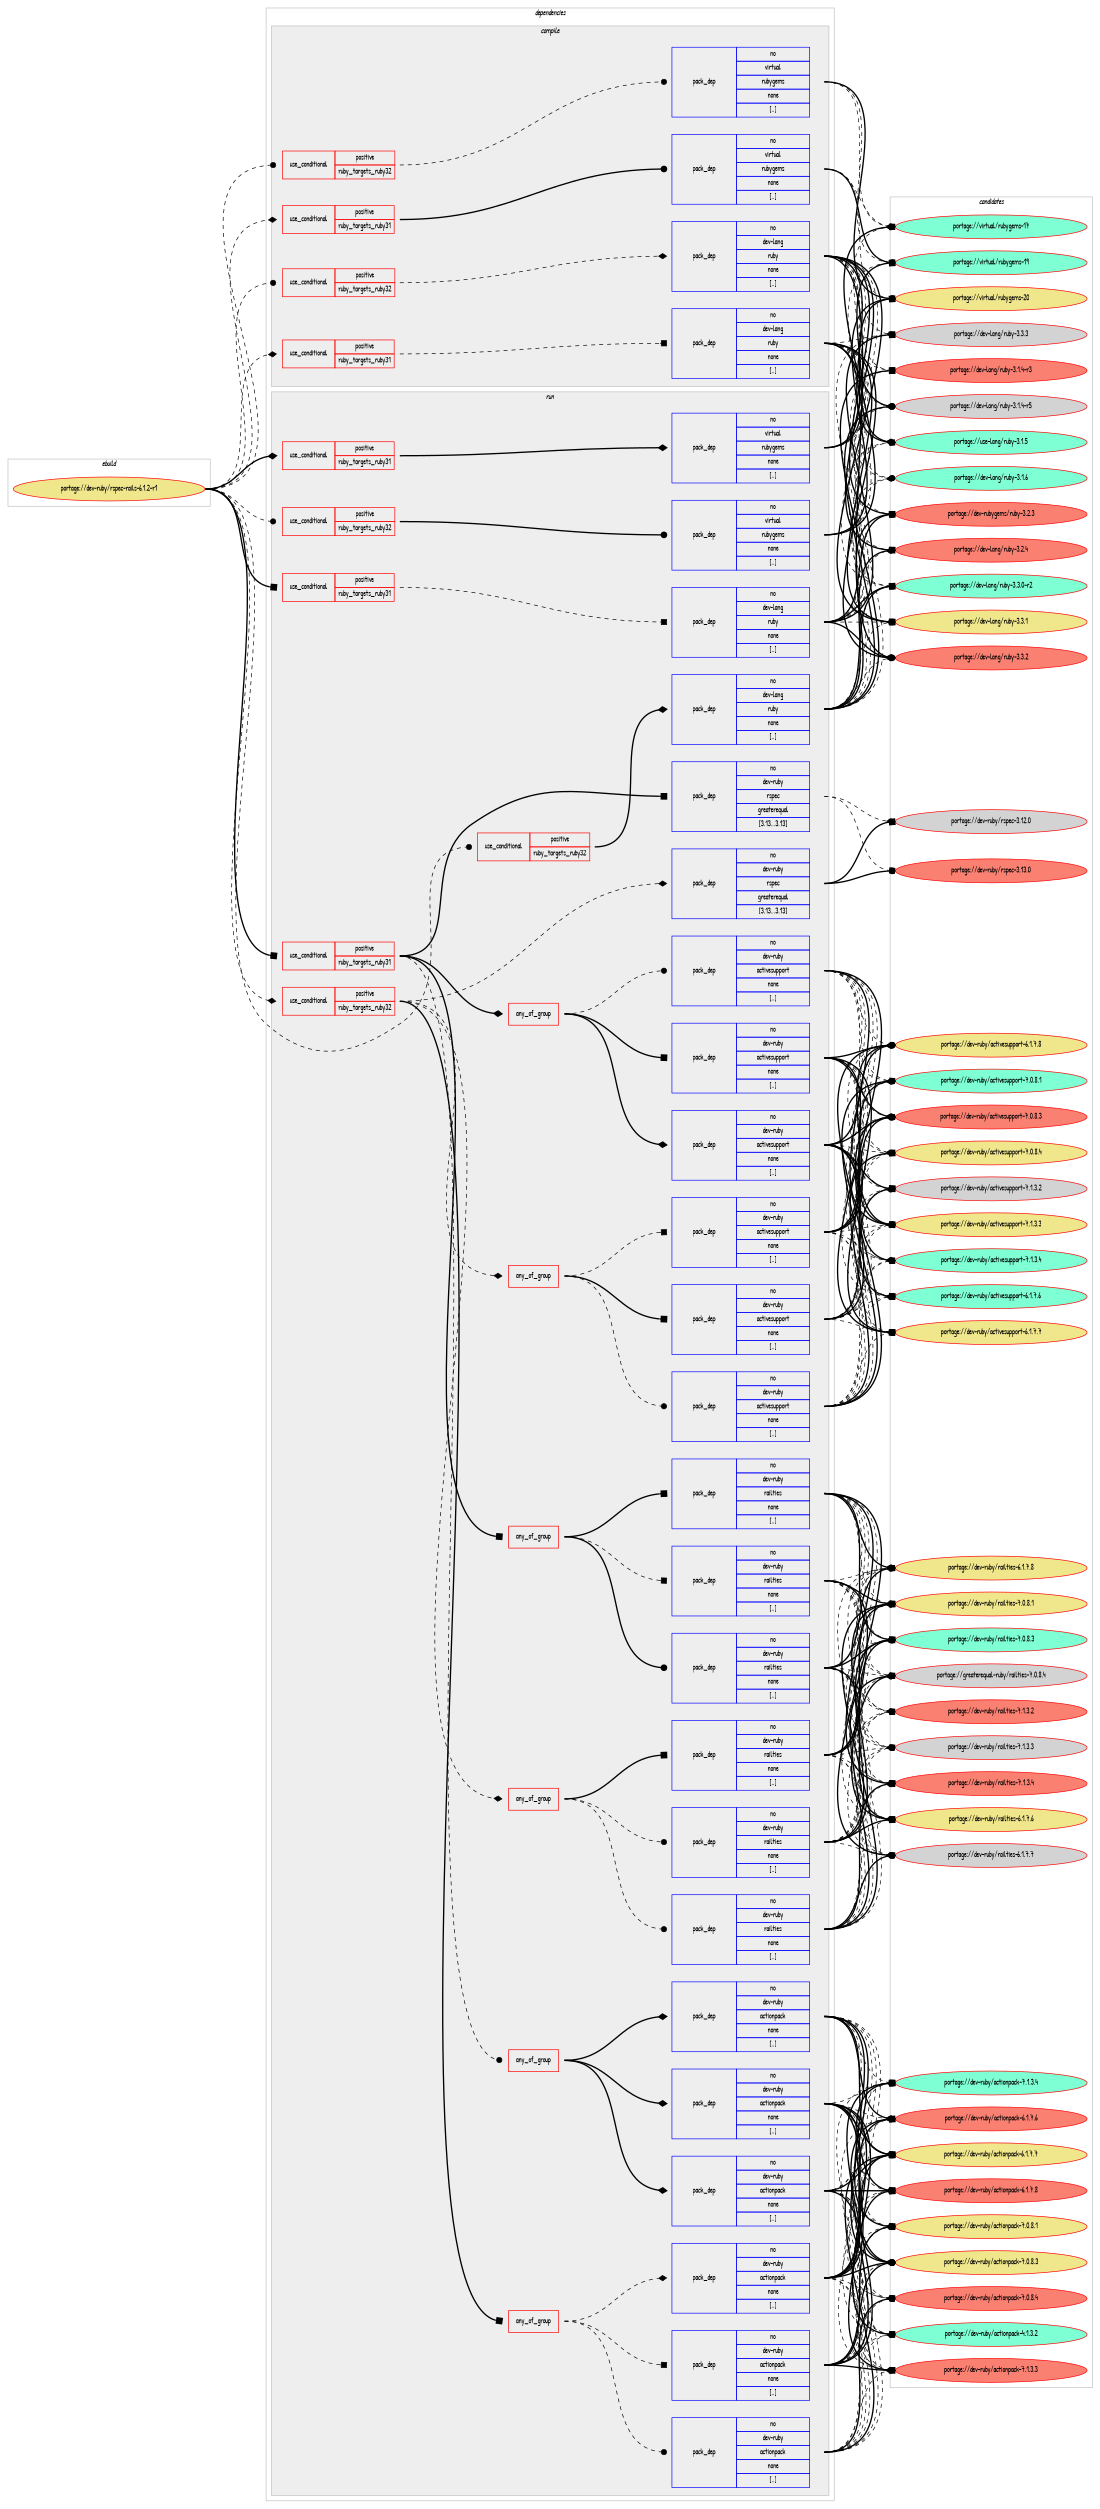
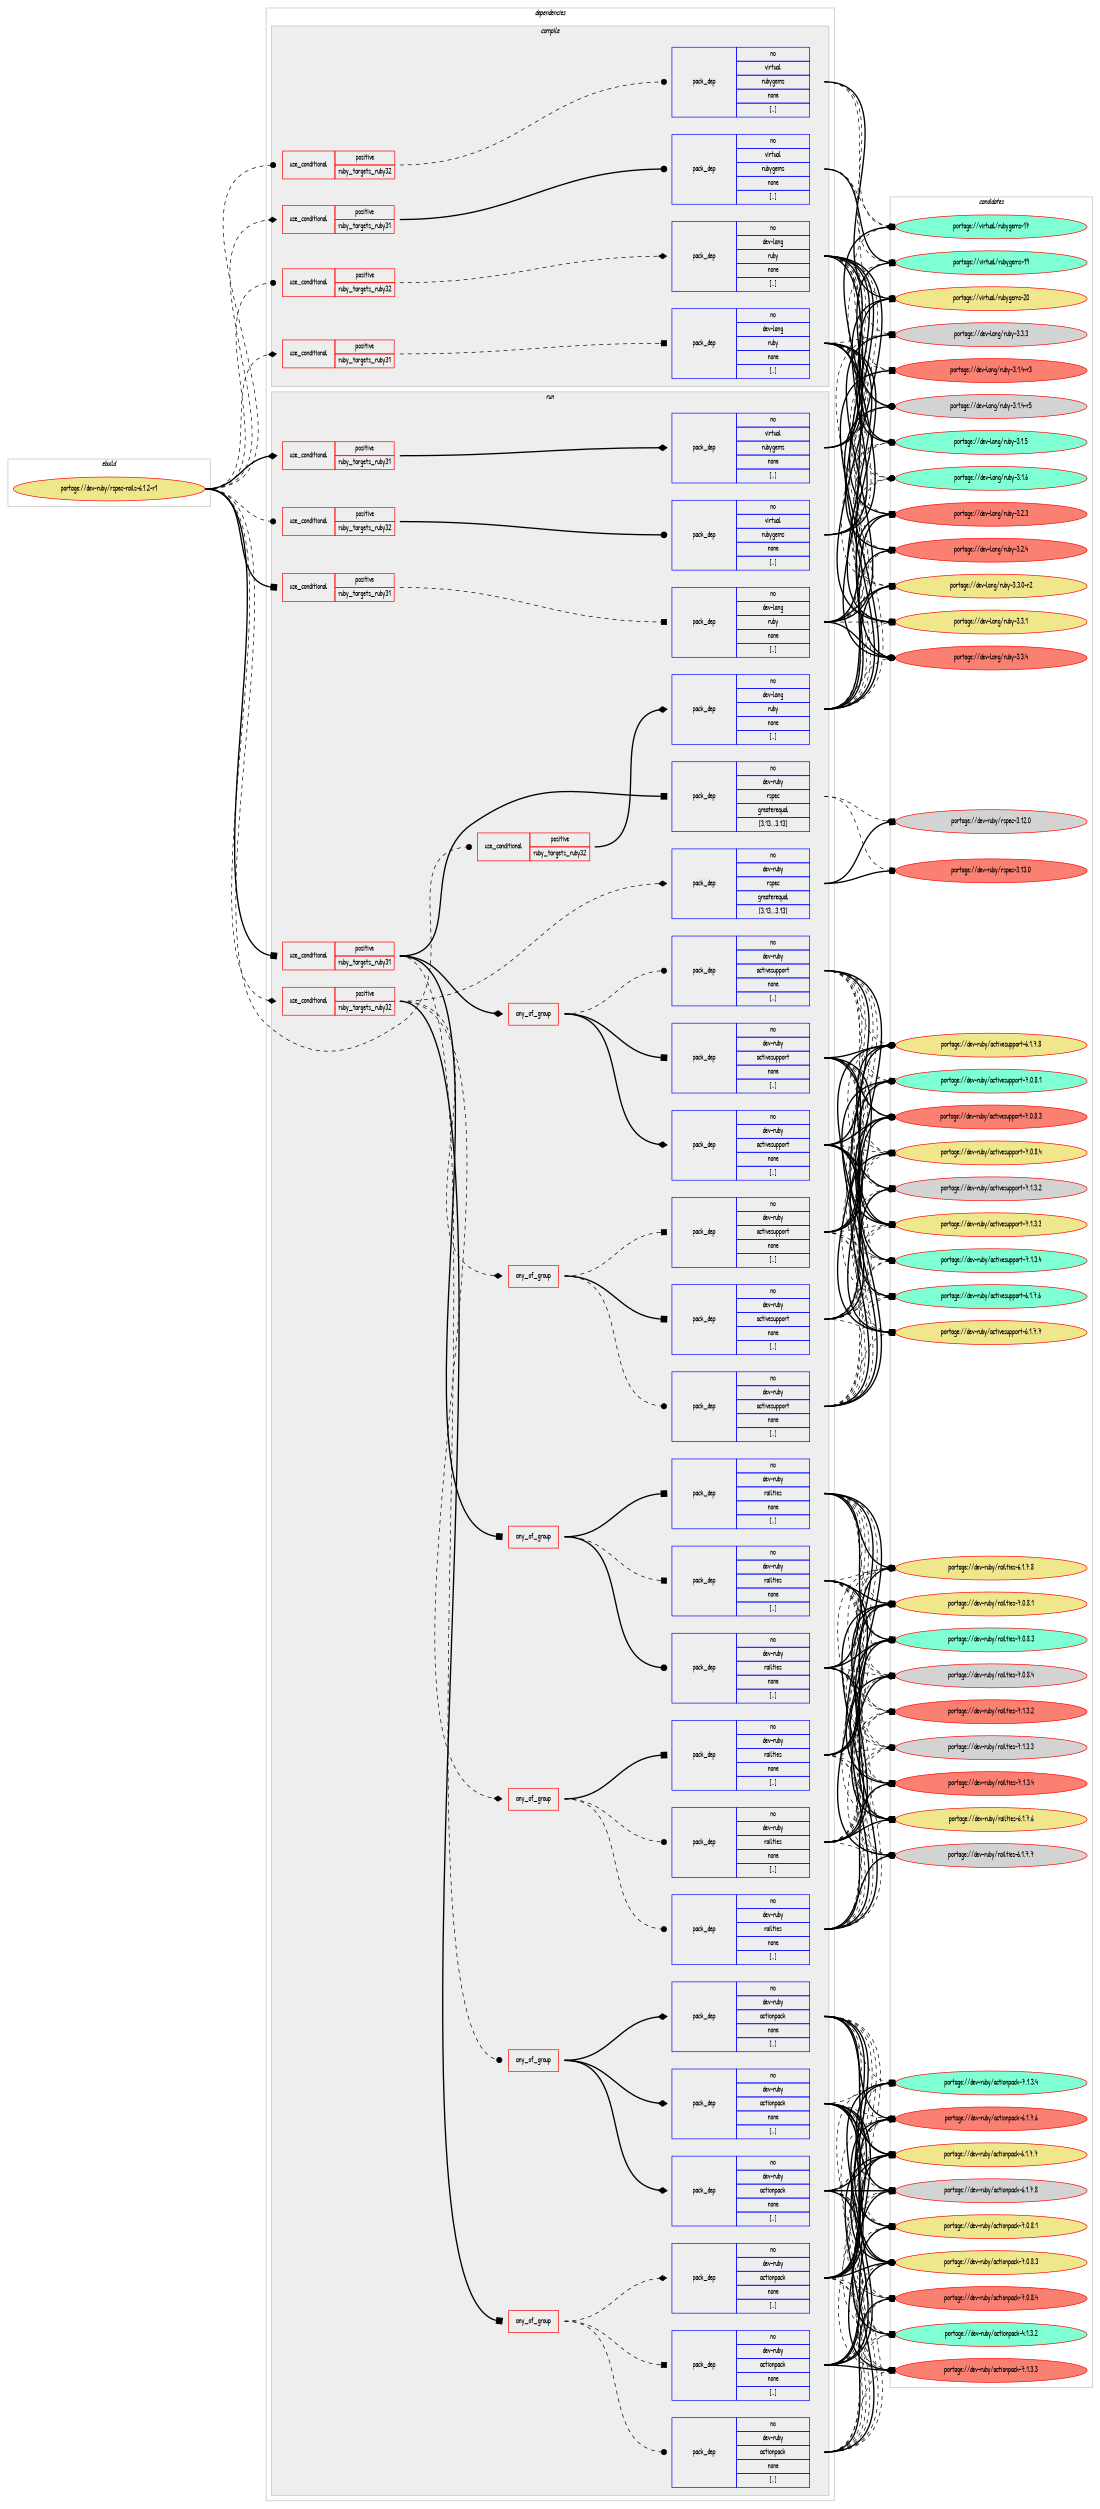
(991, 442) -> (991, 442)
(991, 514) -> (991, 514)
(991, 586) -> (991, 586)
(991, 658) -> (991, 658)
(991, 1676) -> (991, 1676)
(991, 2191) -> (991, 2191)
